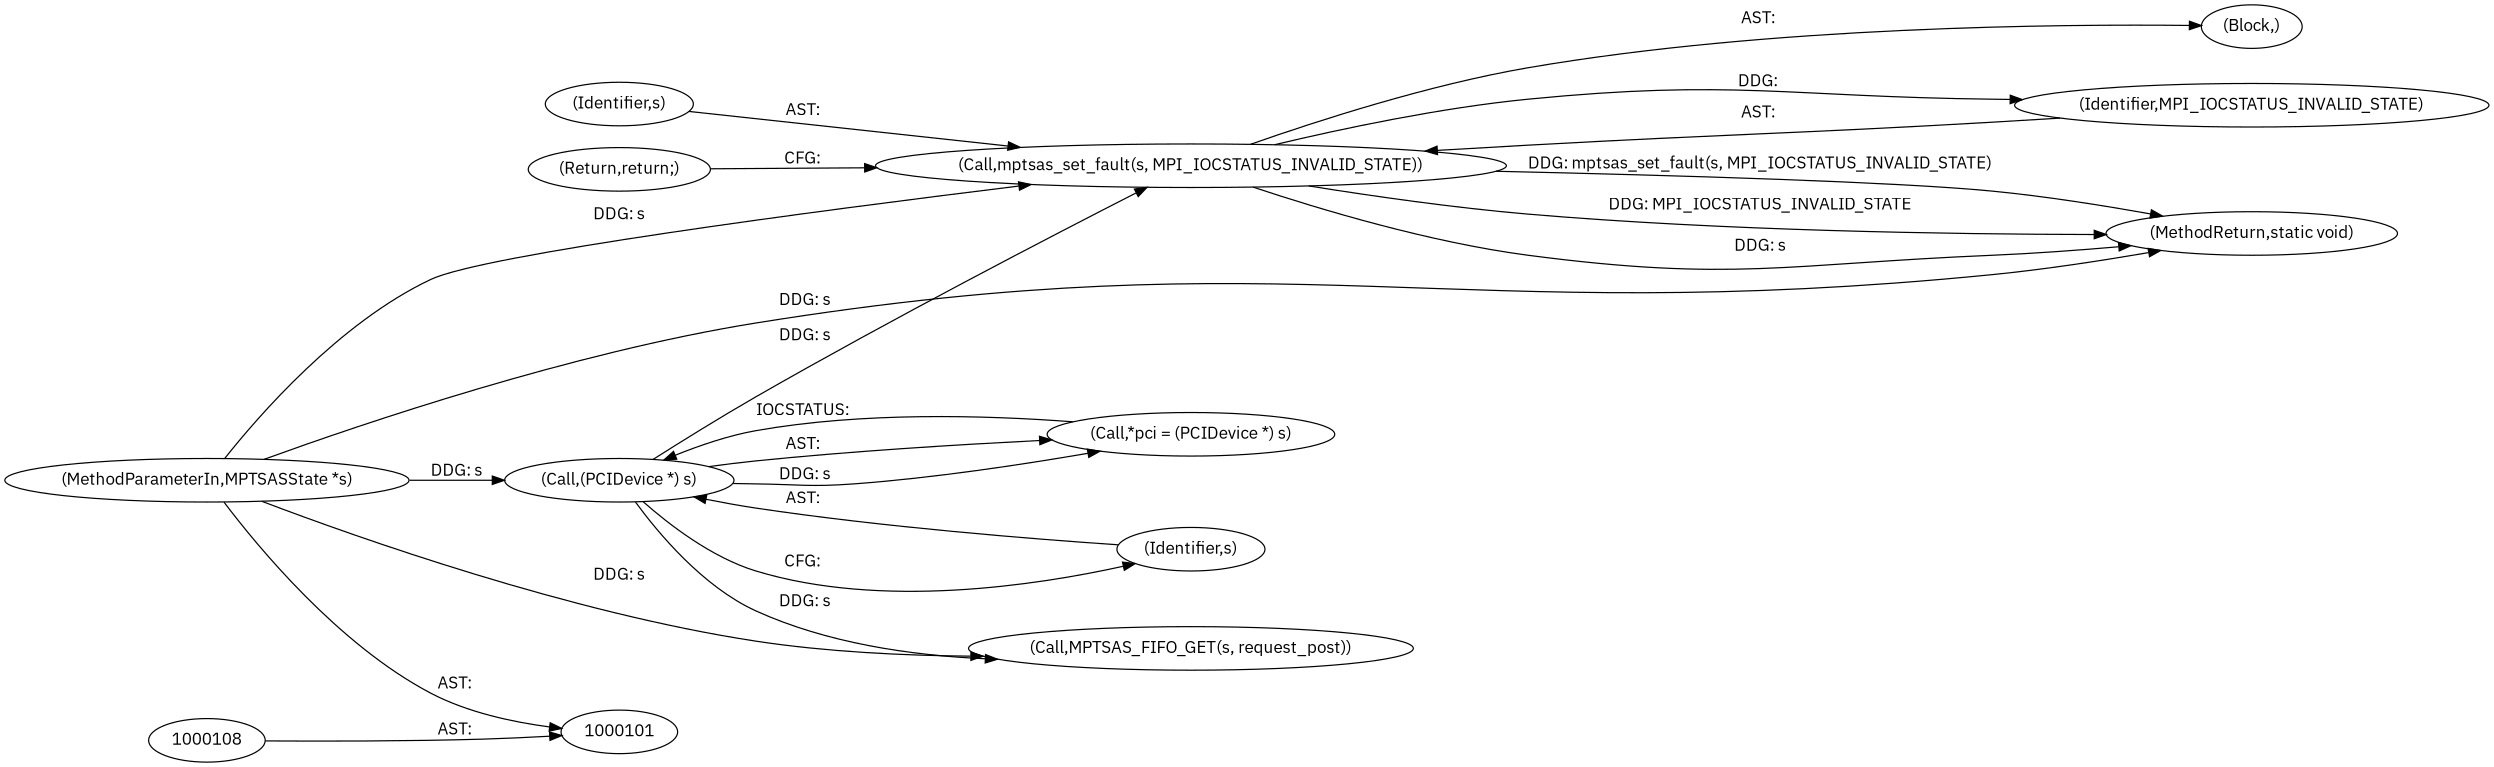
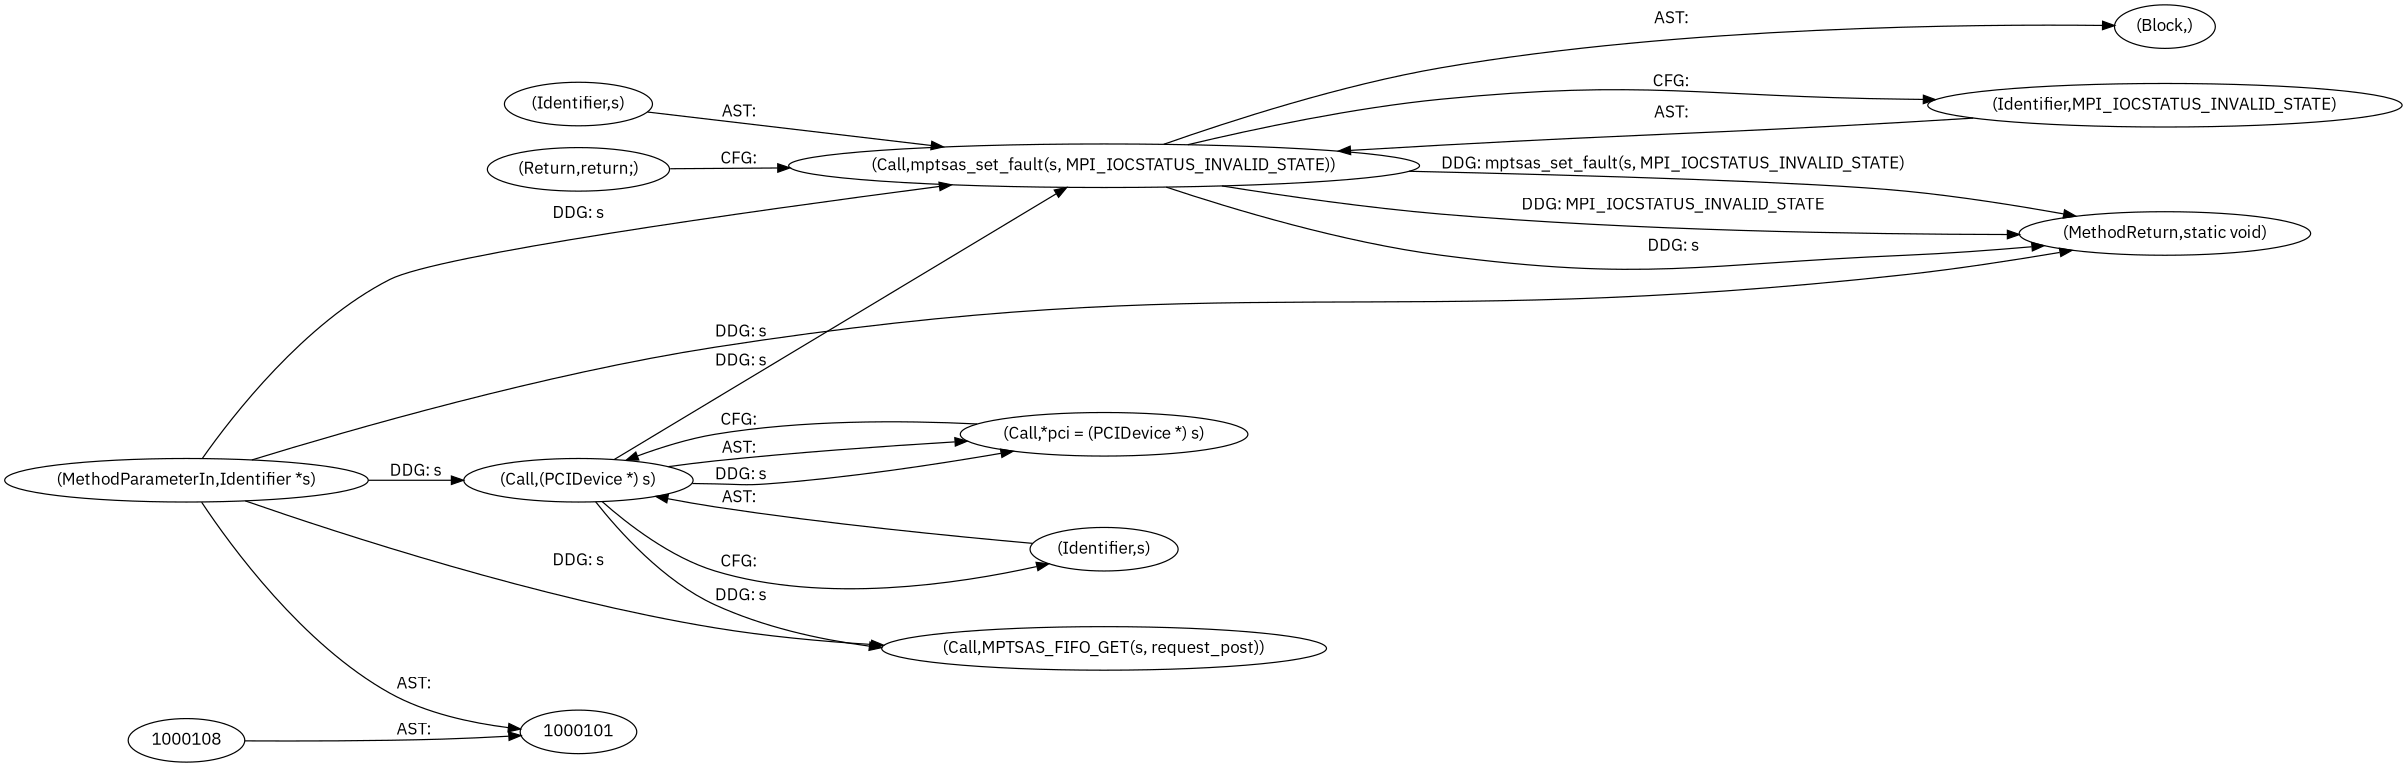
(1760, 82) -> (1673, 82)
(805, 411) -> (741, 420)
(207, 480) -> (186, 480)
